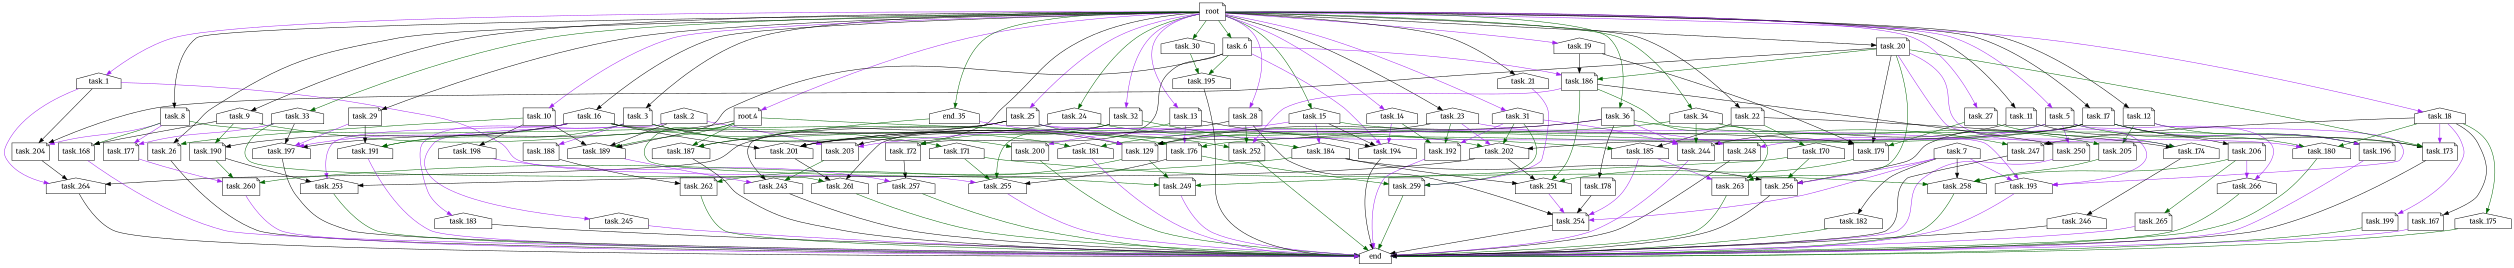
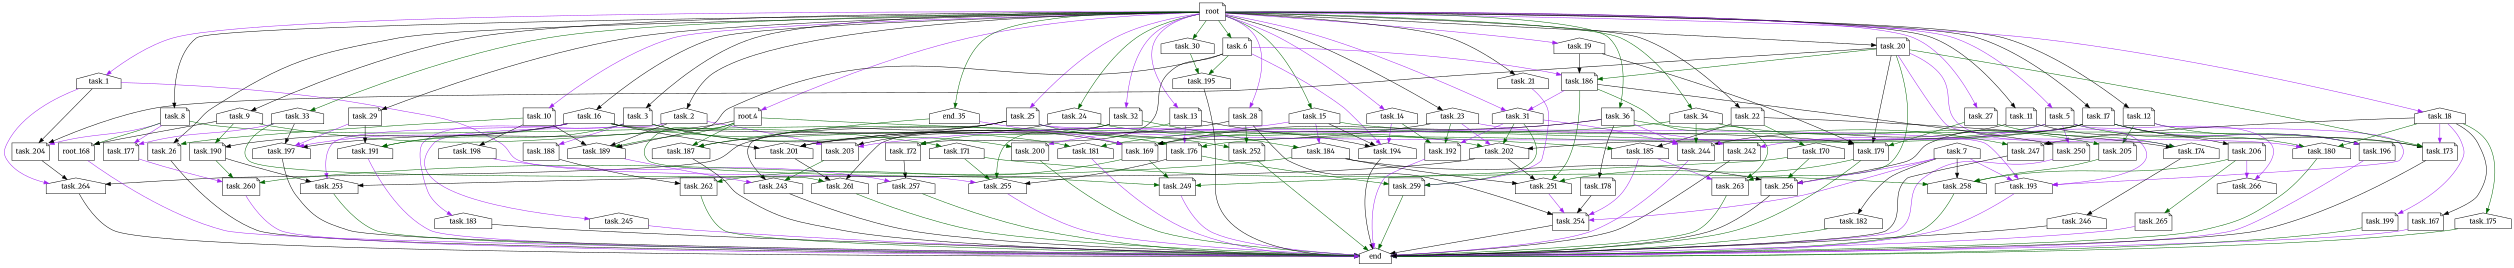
(1401, 93) -> (1548, 99)
(1010, 101) -> (933, 25)
(76, 152) -> (76, 152)
(1140, 152) -> (1140, 152)
(1742, 152) -> (1742, 152)
(1823, 251) -> (1699, 238)
